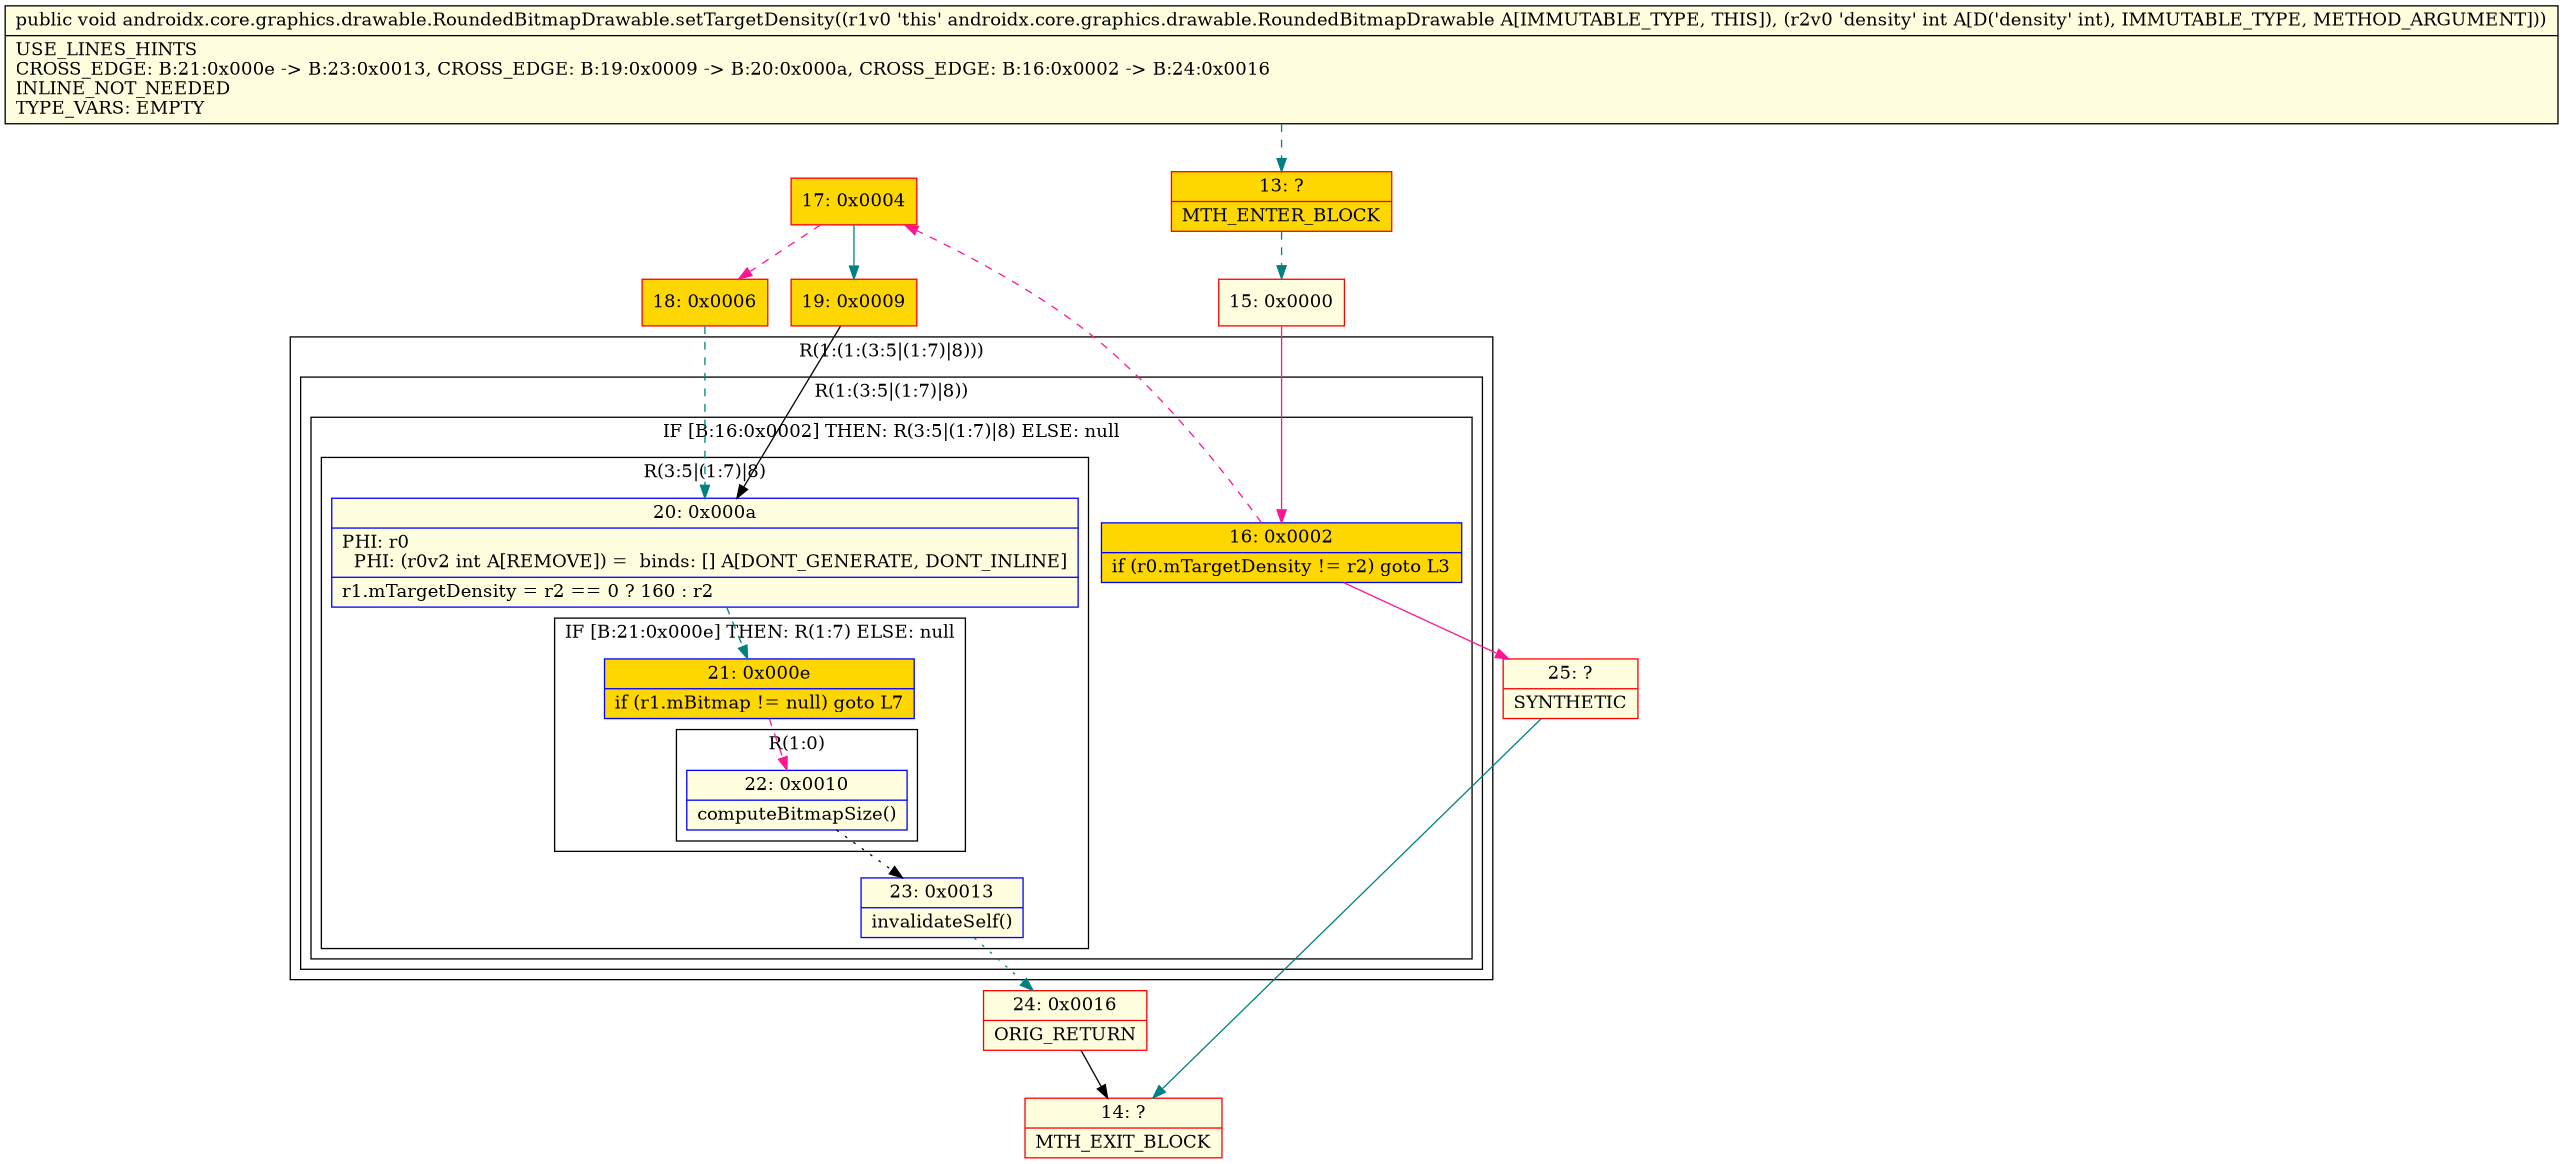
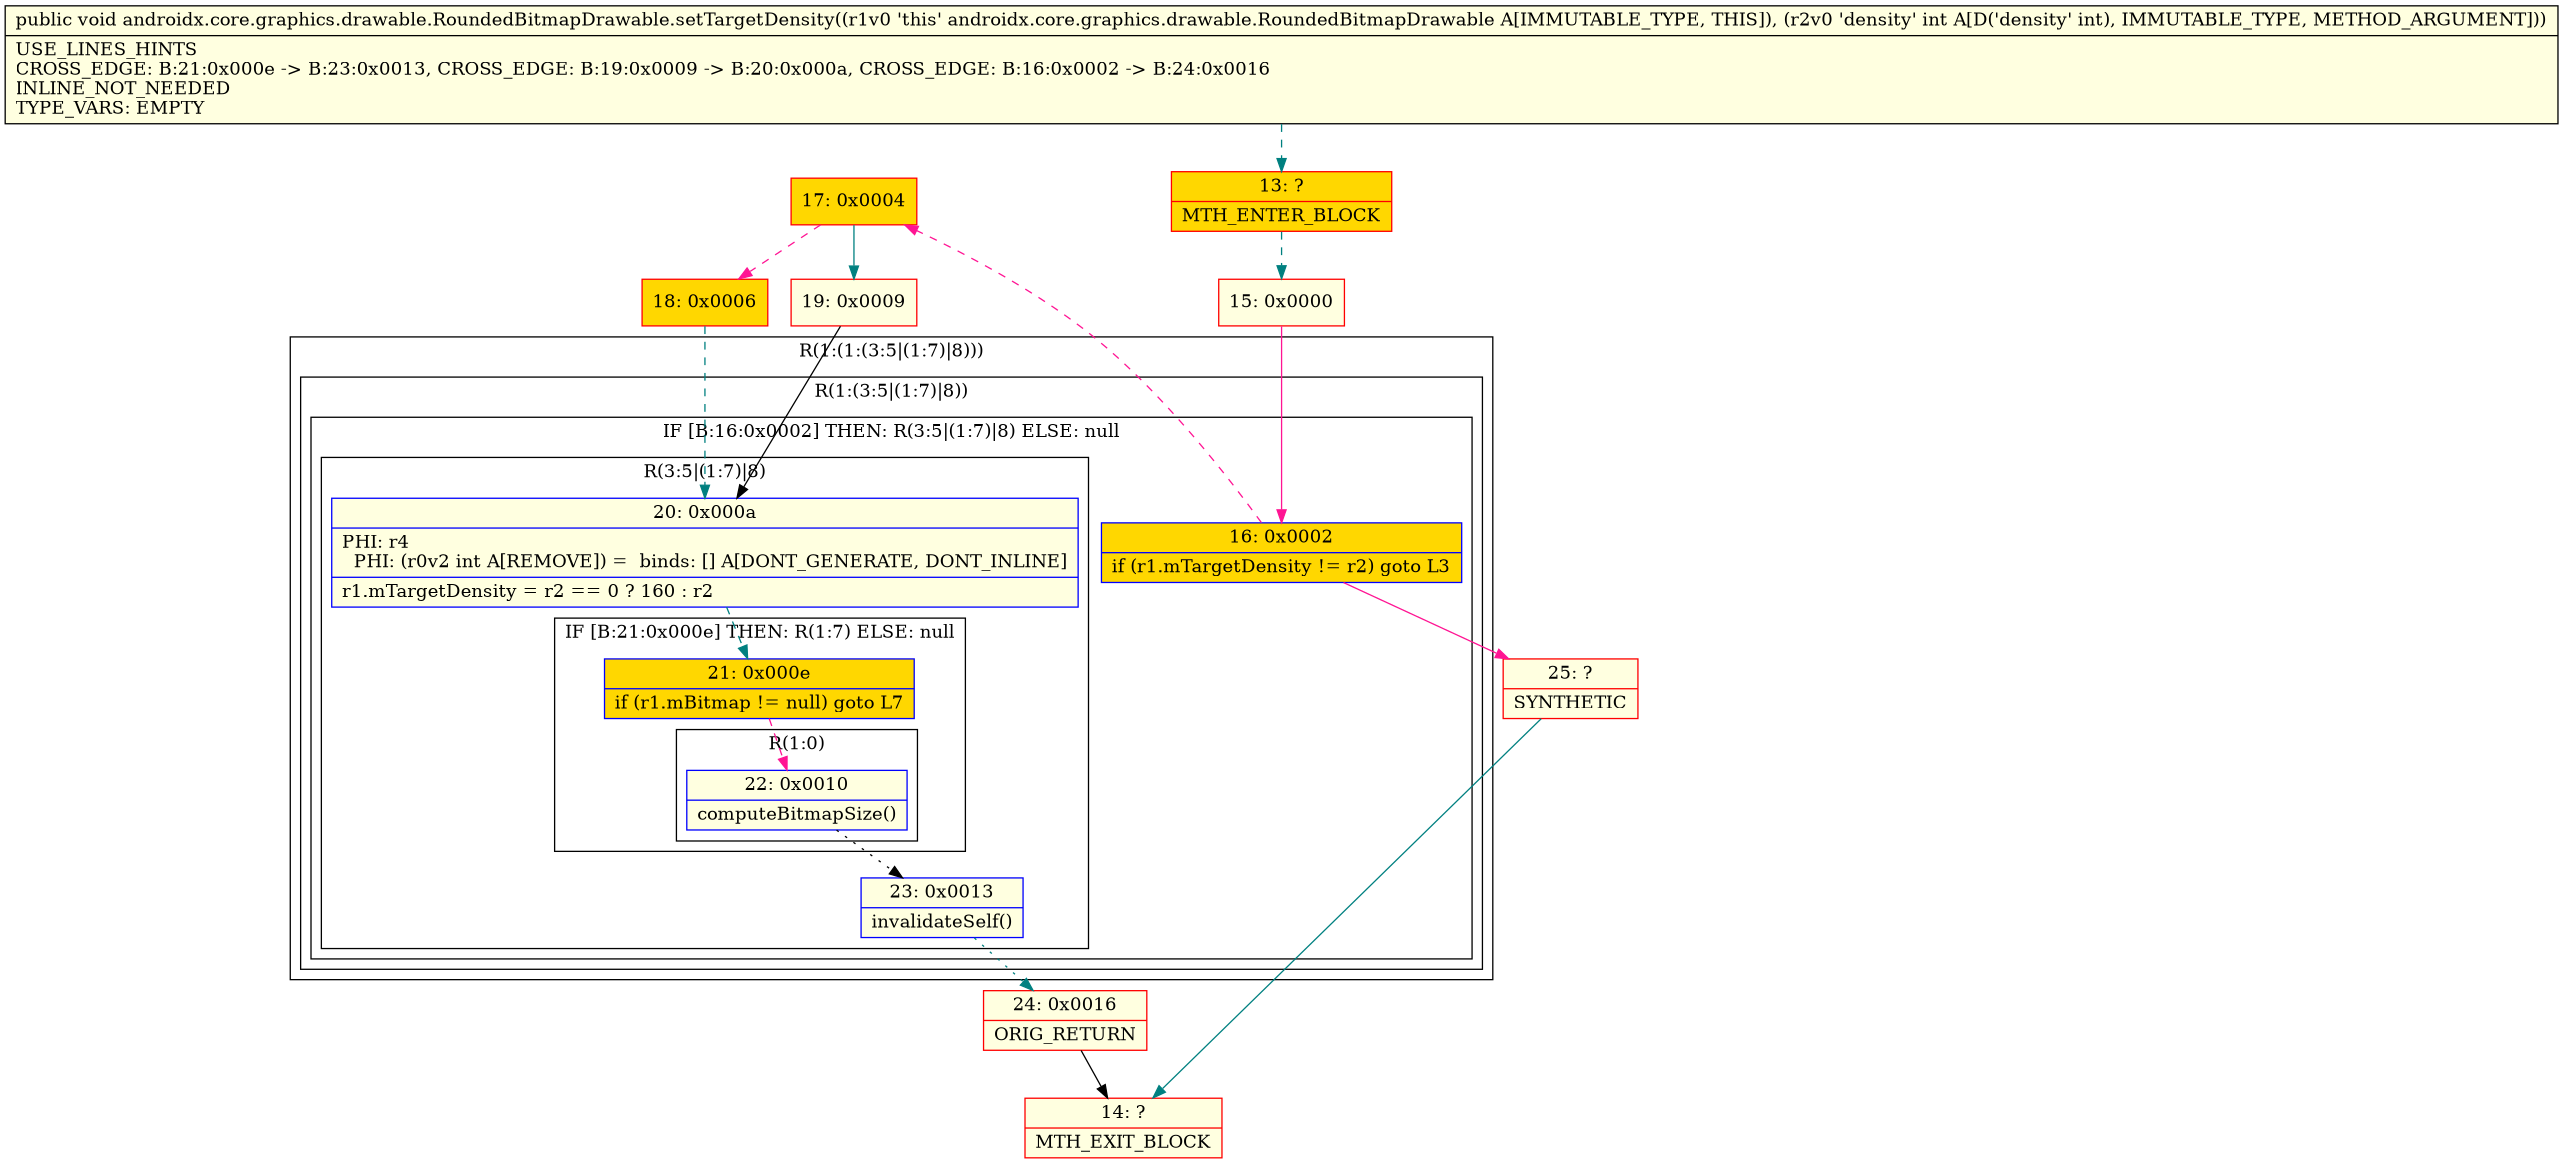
(854, 303) -> (854, 303)
(379, 542) -> (379, 542)
(1282, 567) -> (1282, 567)
